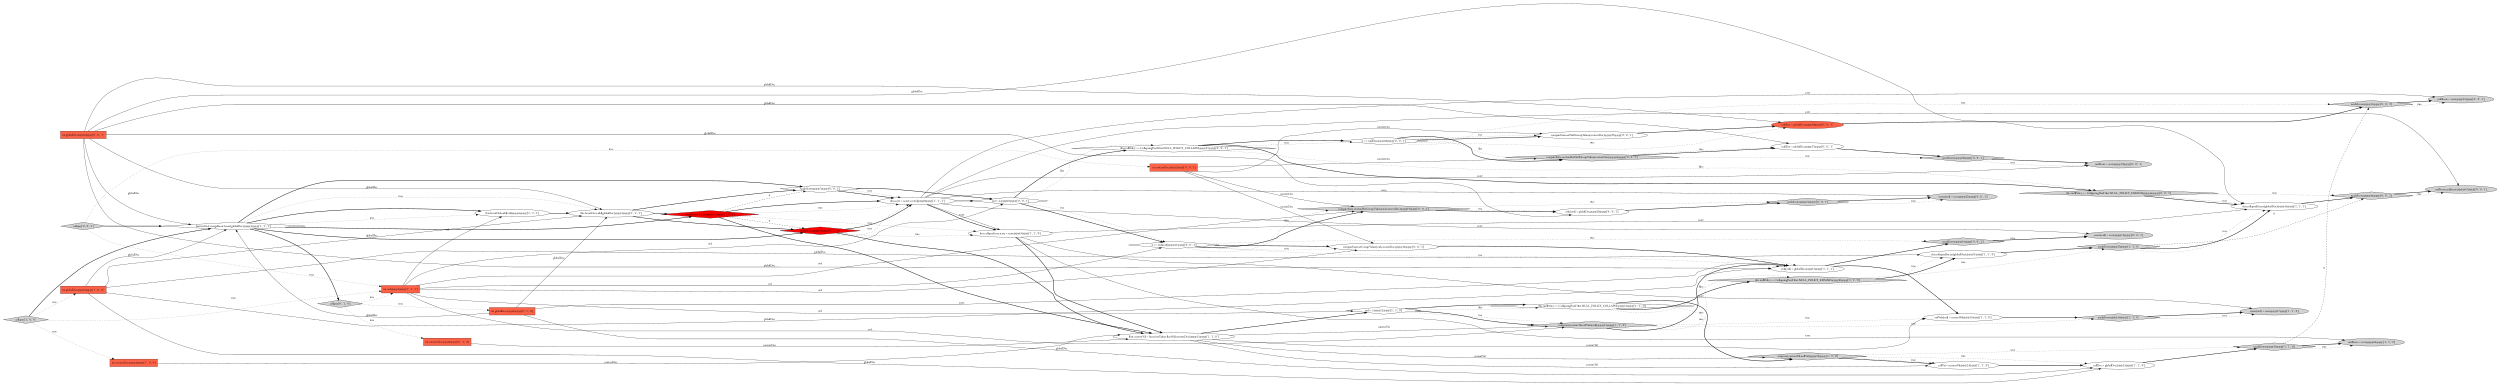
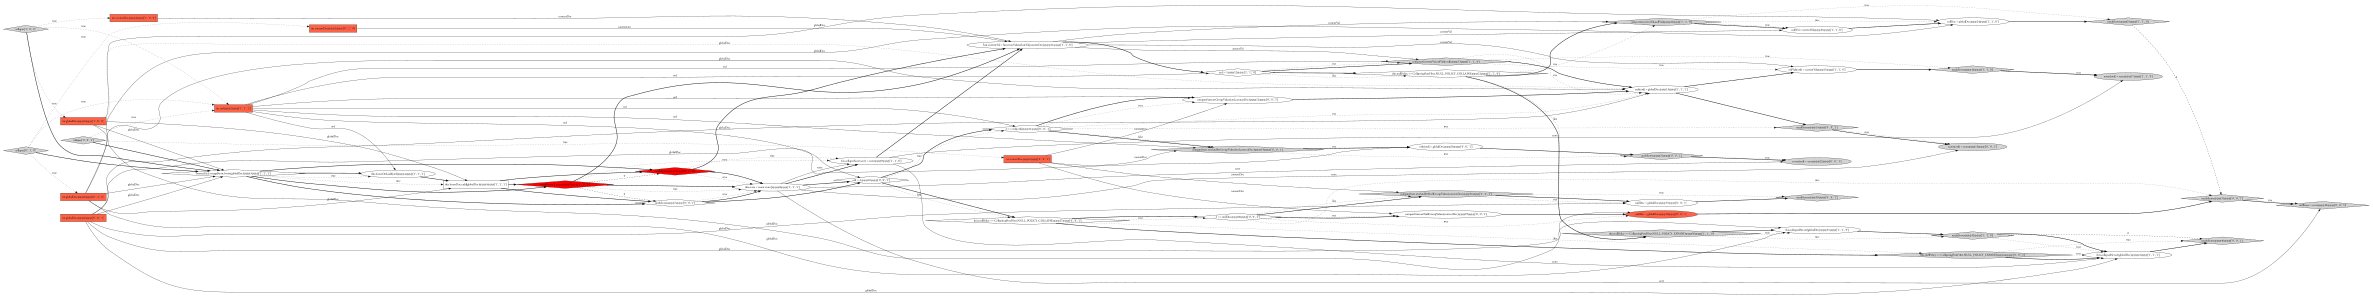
(2461, 99) -> (2323, 205)
(2119, 164) -> none
(341, 189) -> none
(2461, 189) -> none
(611, 213) -> (476, 185)
(305, 250) -> (116, 165)
none -> (933, 275)
(962, 303) -> (725, 59)
(940, 317) -> (832, 45)
(2372, 342) -> none
